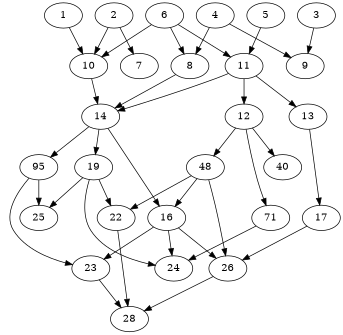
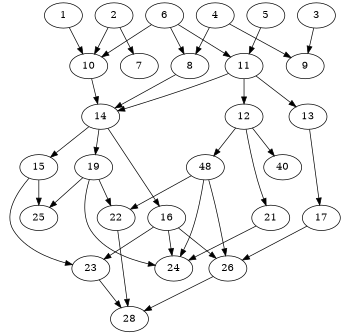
(39, 167) -> (39, 167)
(188, 190) -> (196, 216)
(271, 218) -> (271, 218)
